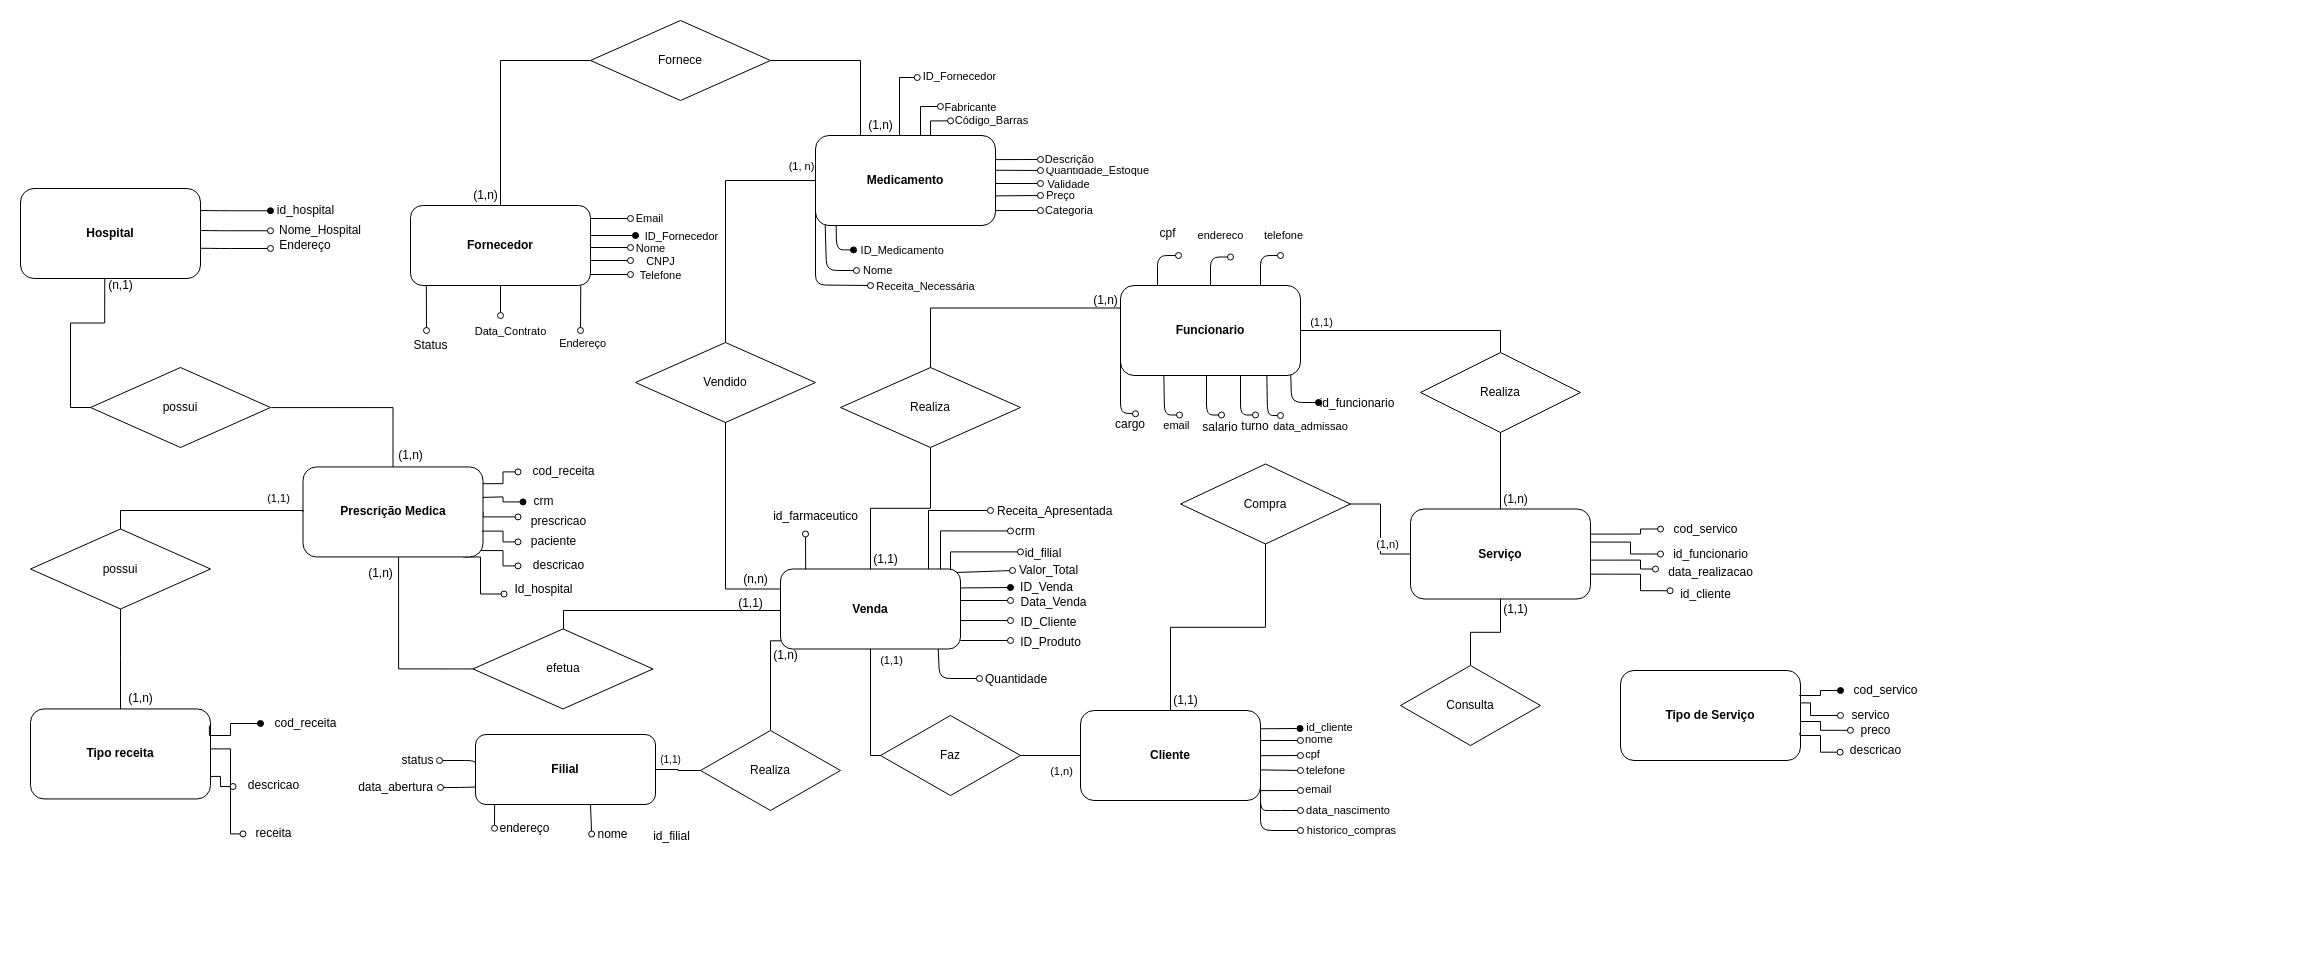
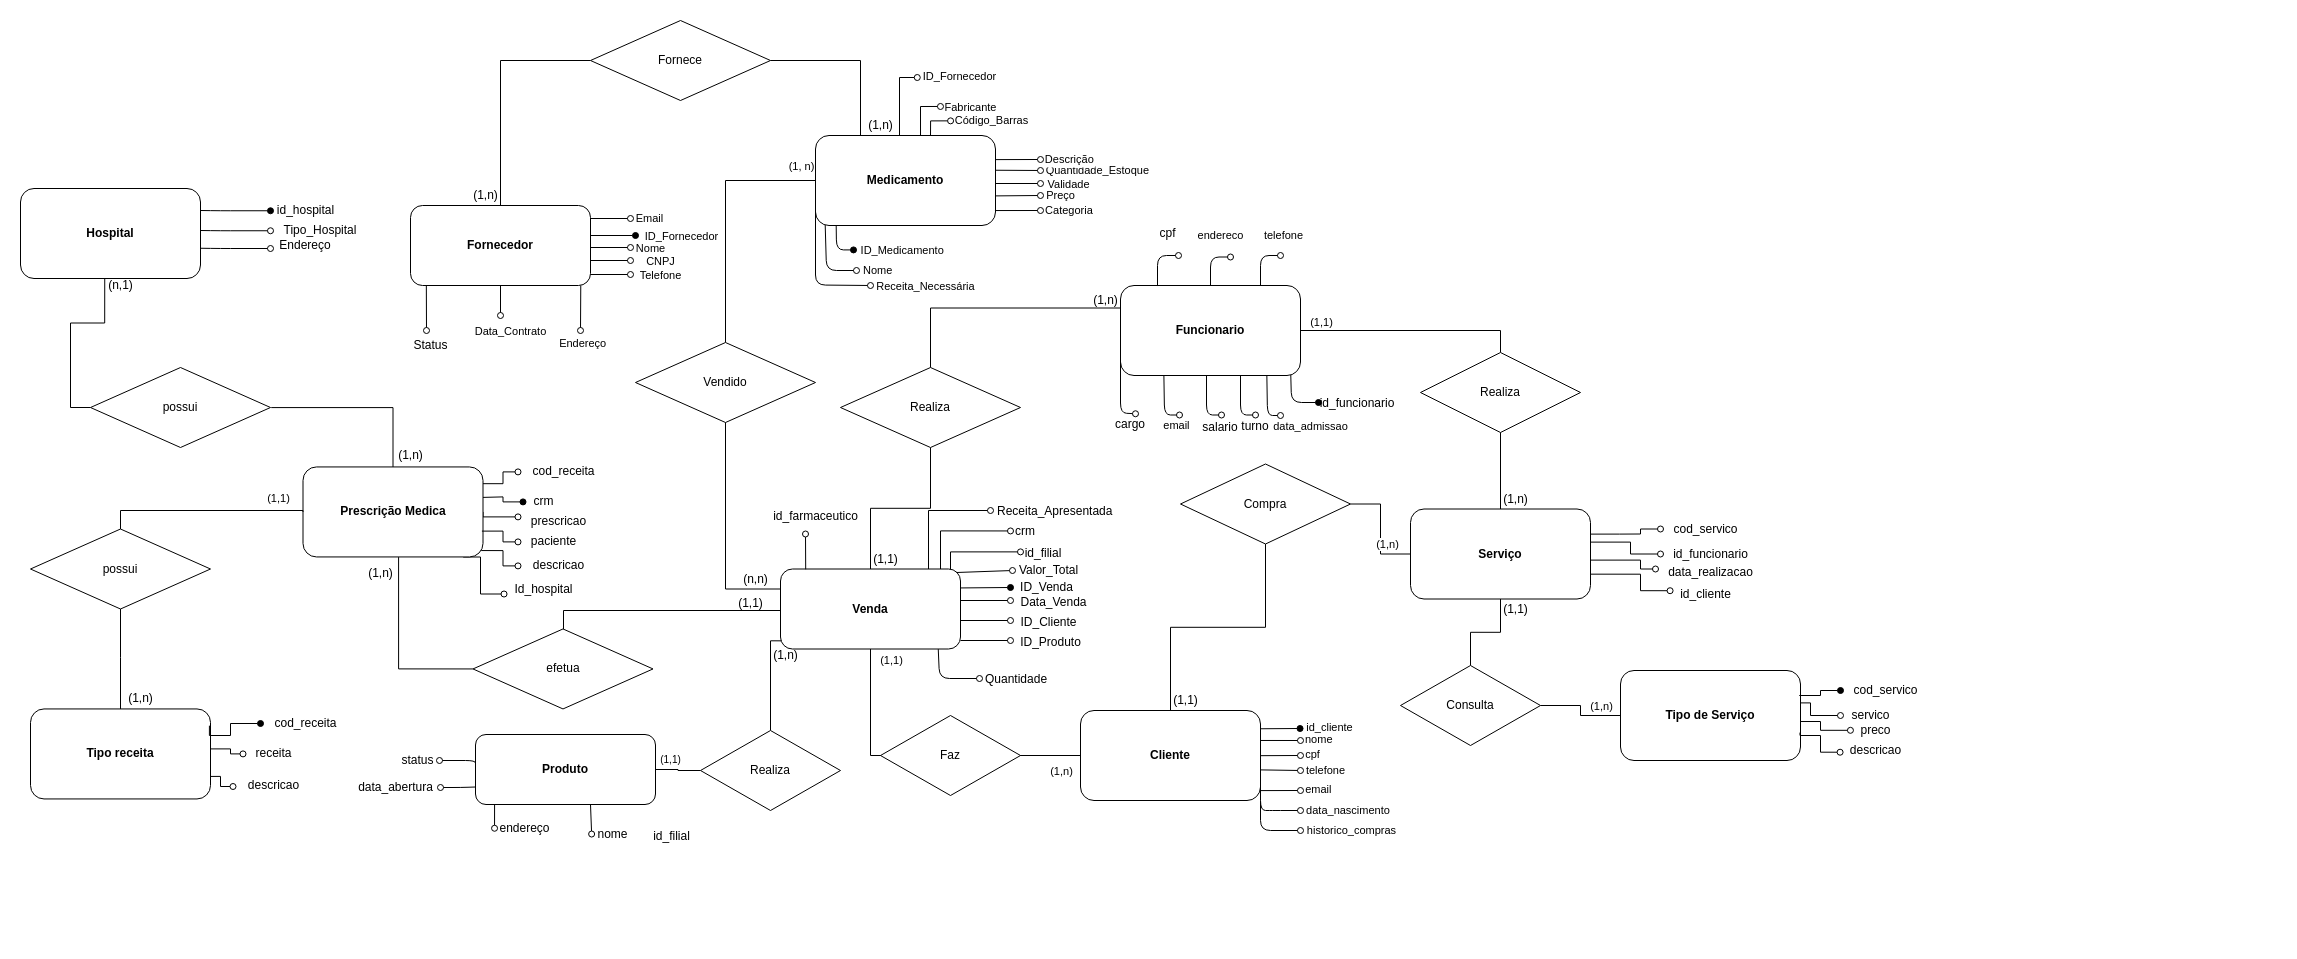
(321, 231) -> (321, 231)
none -> (1581, 711)
(566, 770) -> (566, 770)
(273, 834) -> (273, 754)
